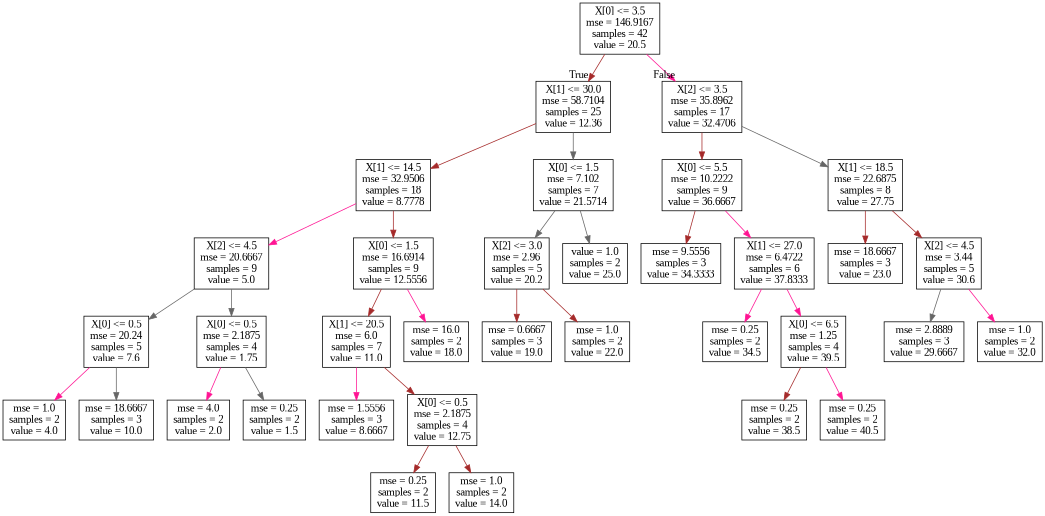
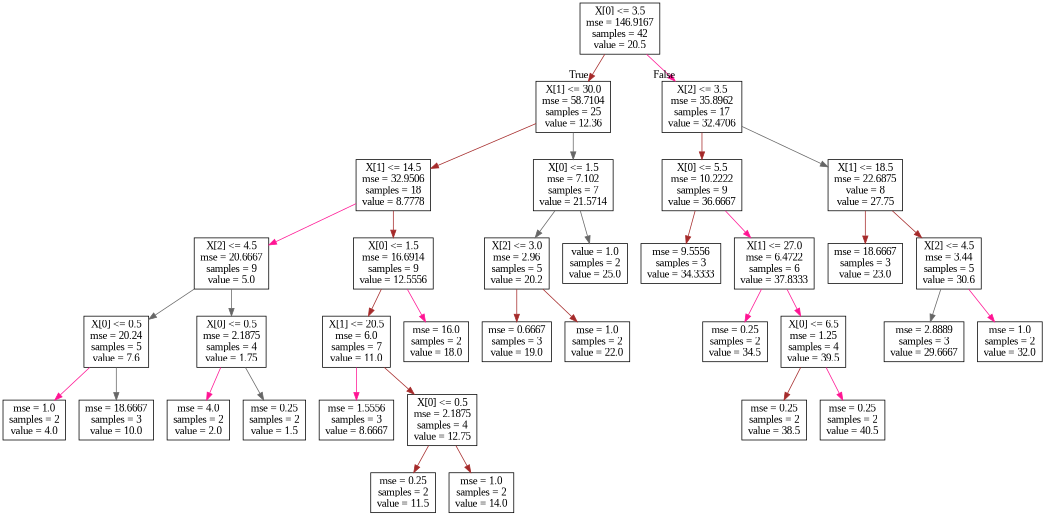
(865, 185) -> (865, 185)
